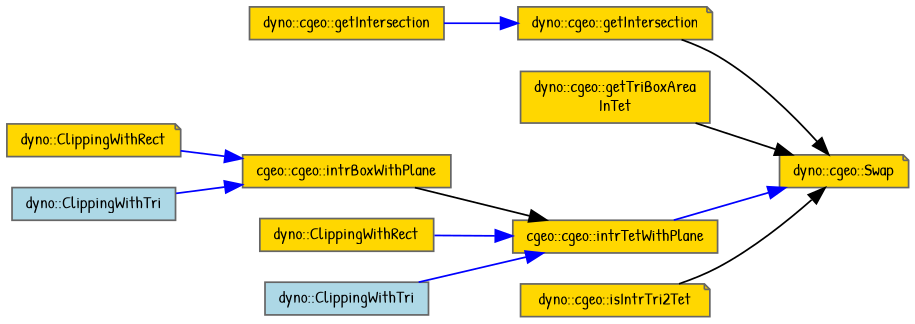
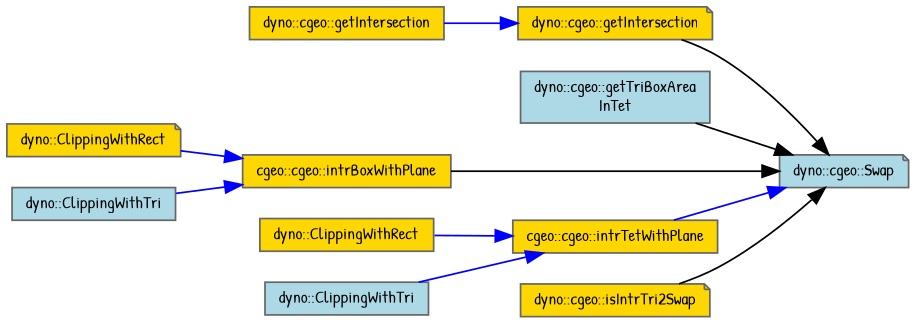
(615, 97) -> (615, 97)
(844, 171) -> (844, 171)
(472, 202) -> (607, 171)
(615, 300) -> (615, 300)
